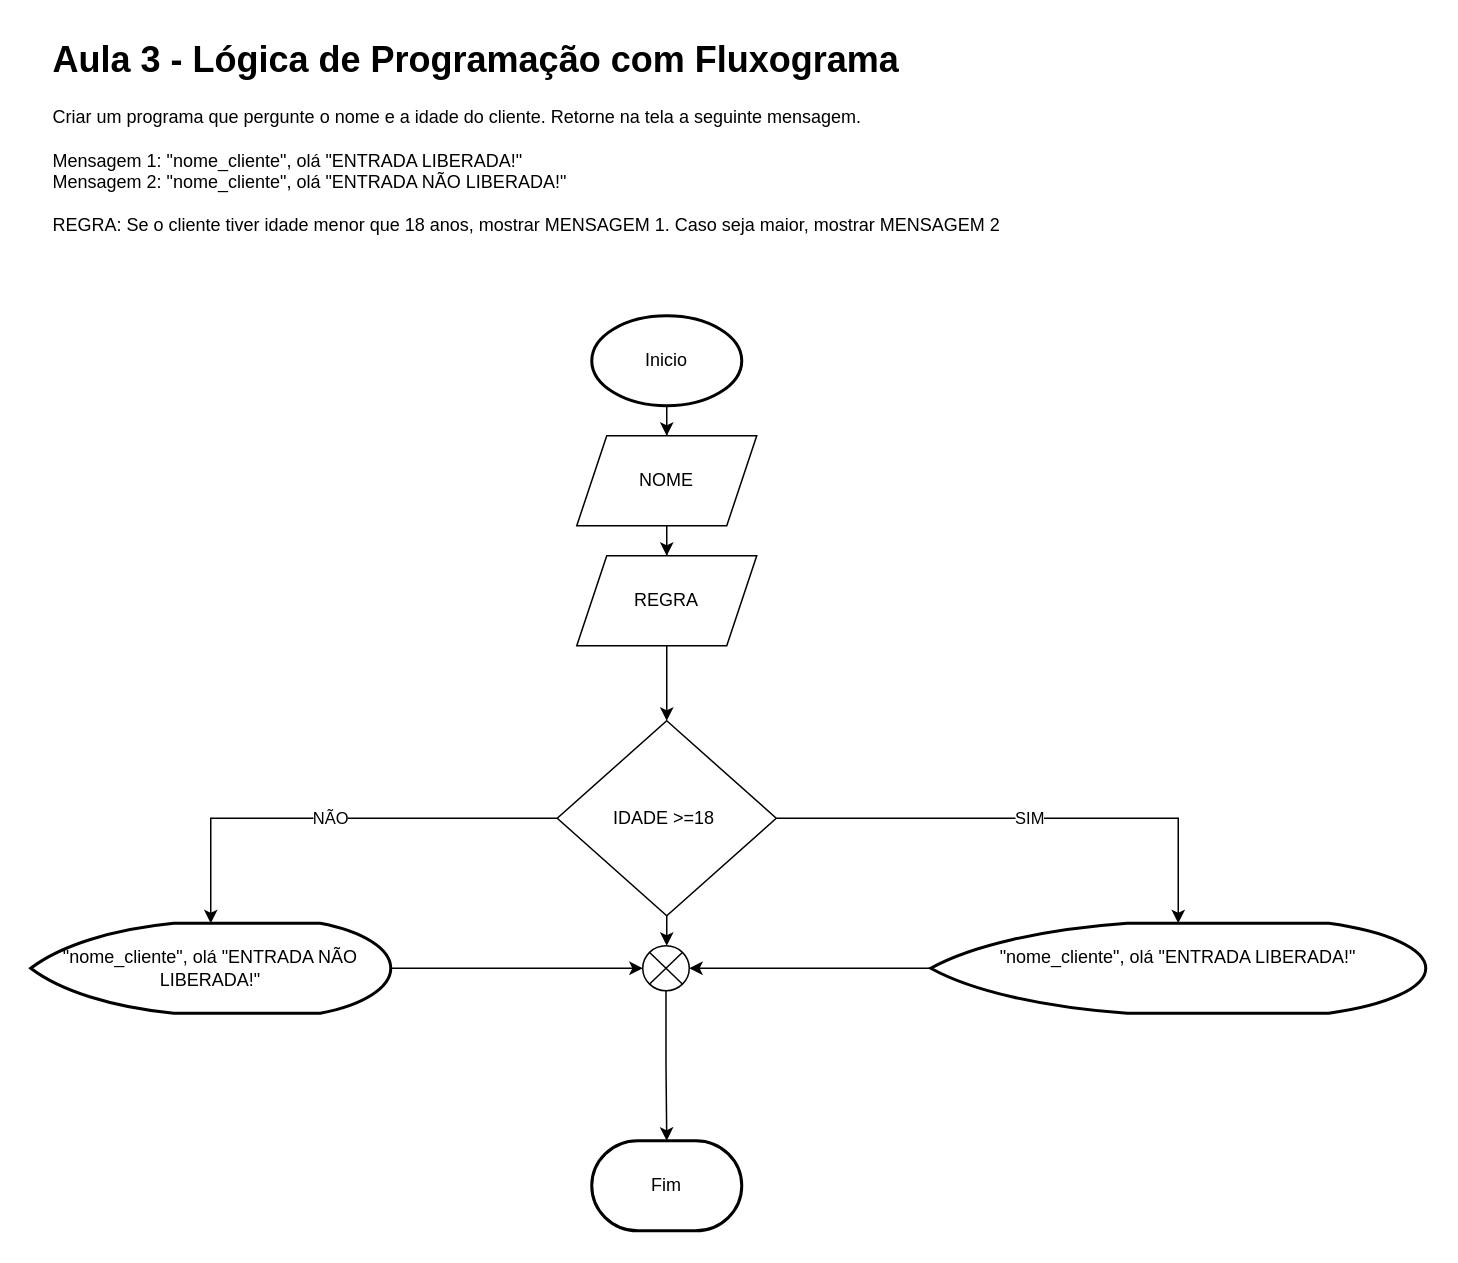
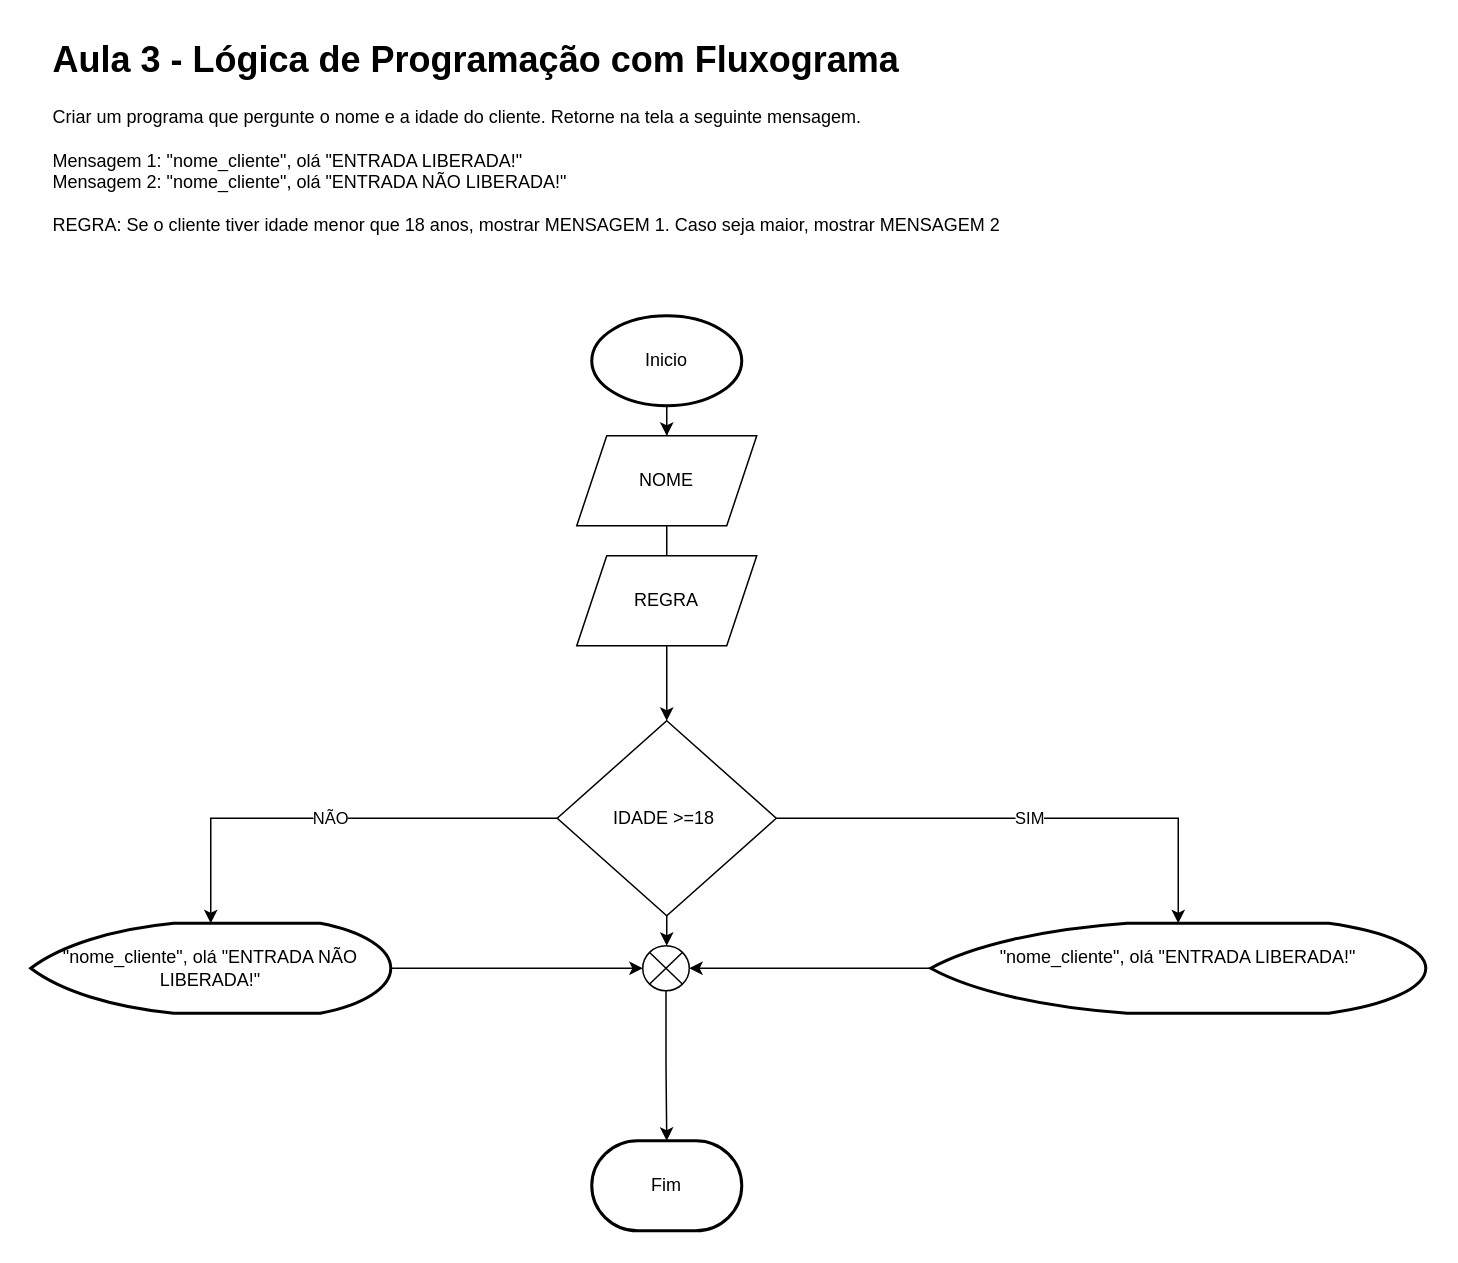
(667, 544) -> (667, 548)
